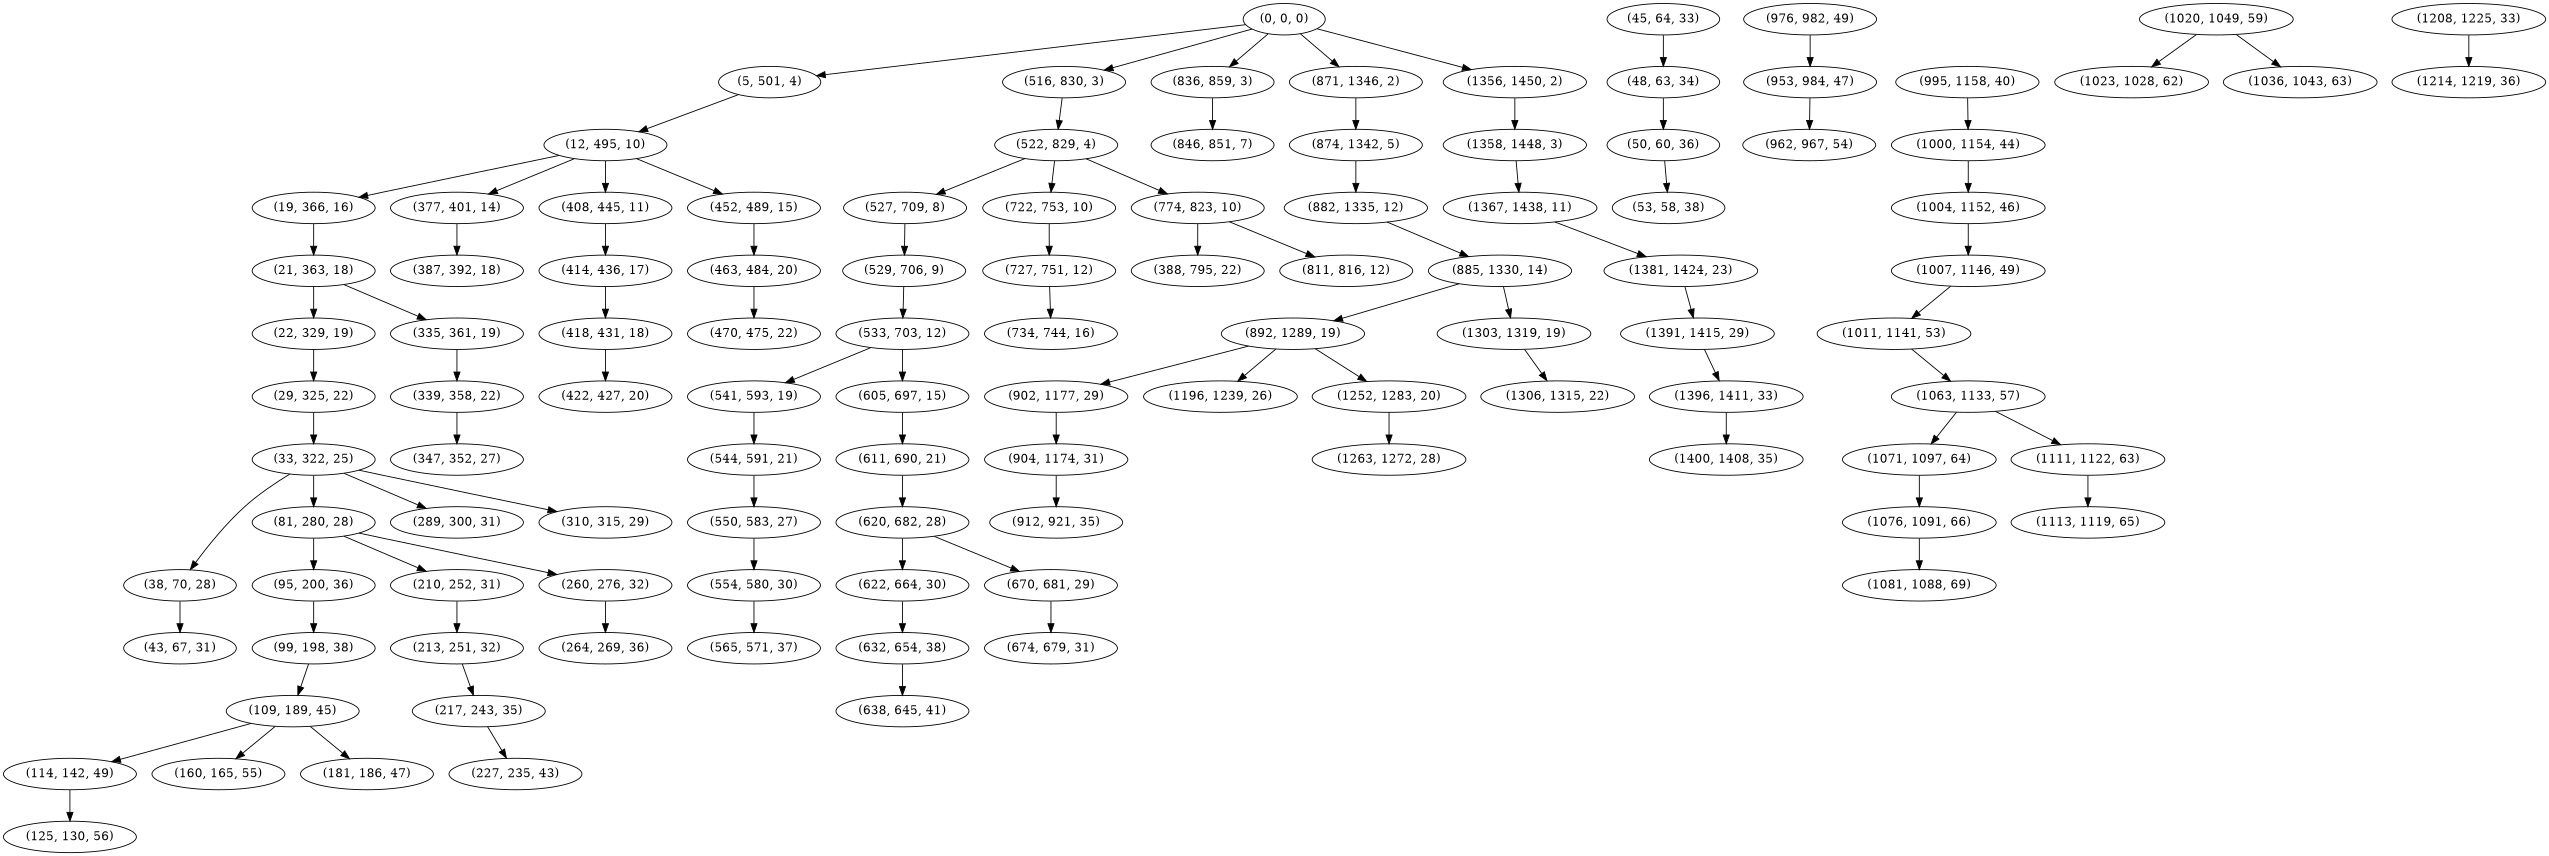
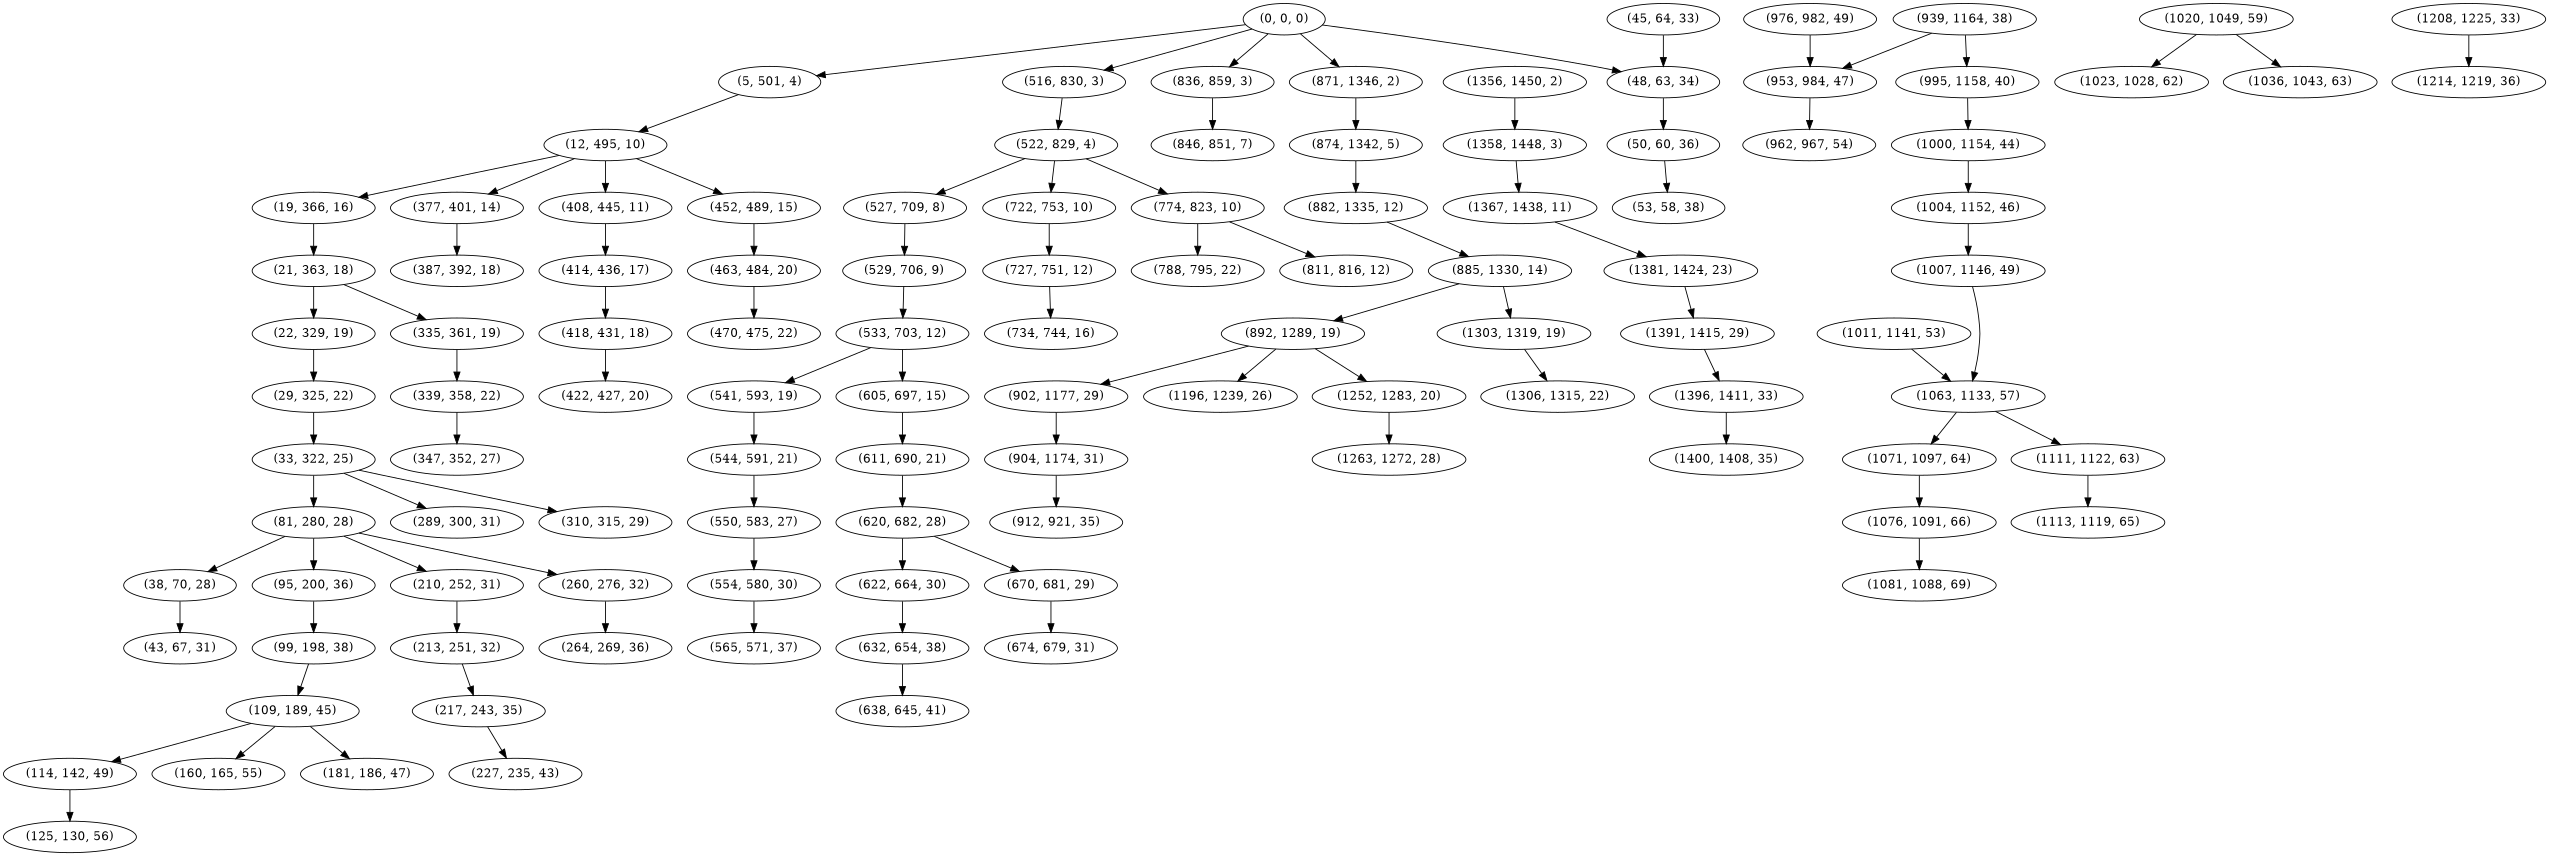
none -> (1965, 19)
(1390, 48) -> (1468, 46)
(1198, 271) -> (1198, 271)
(1935, 299) -> (1980, 329)
(238, 513) -> (250, 552)
